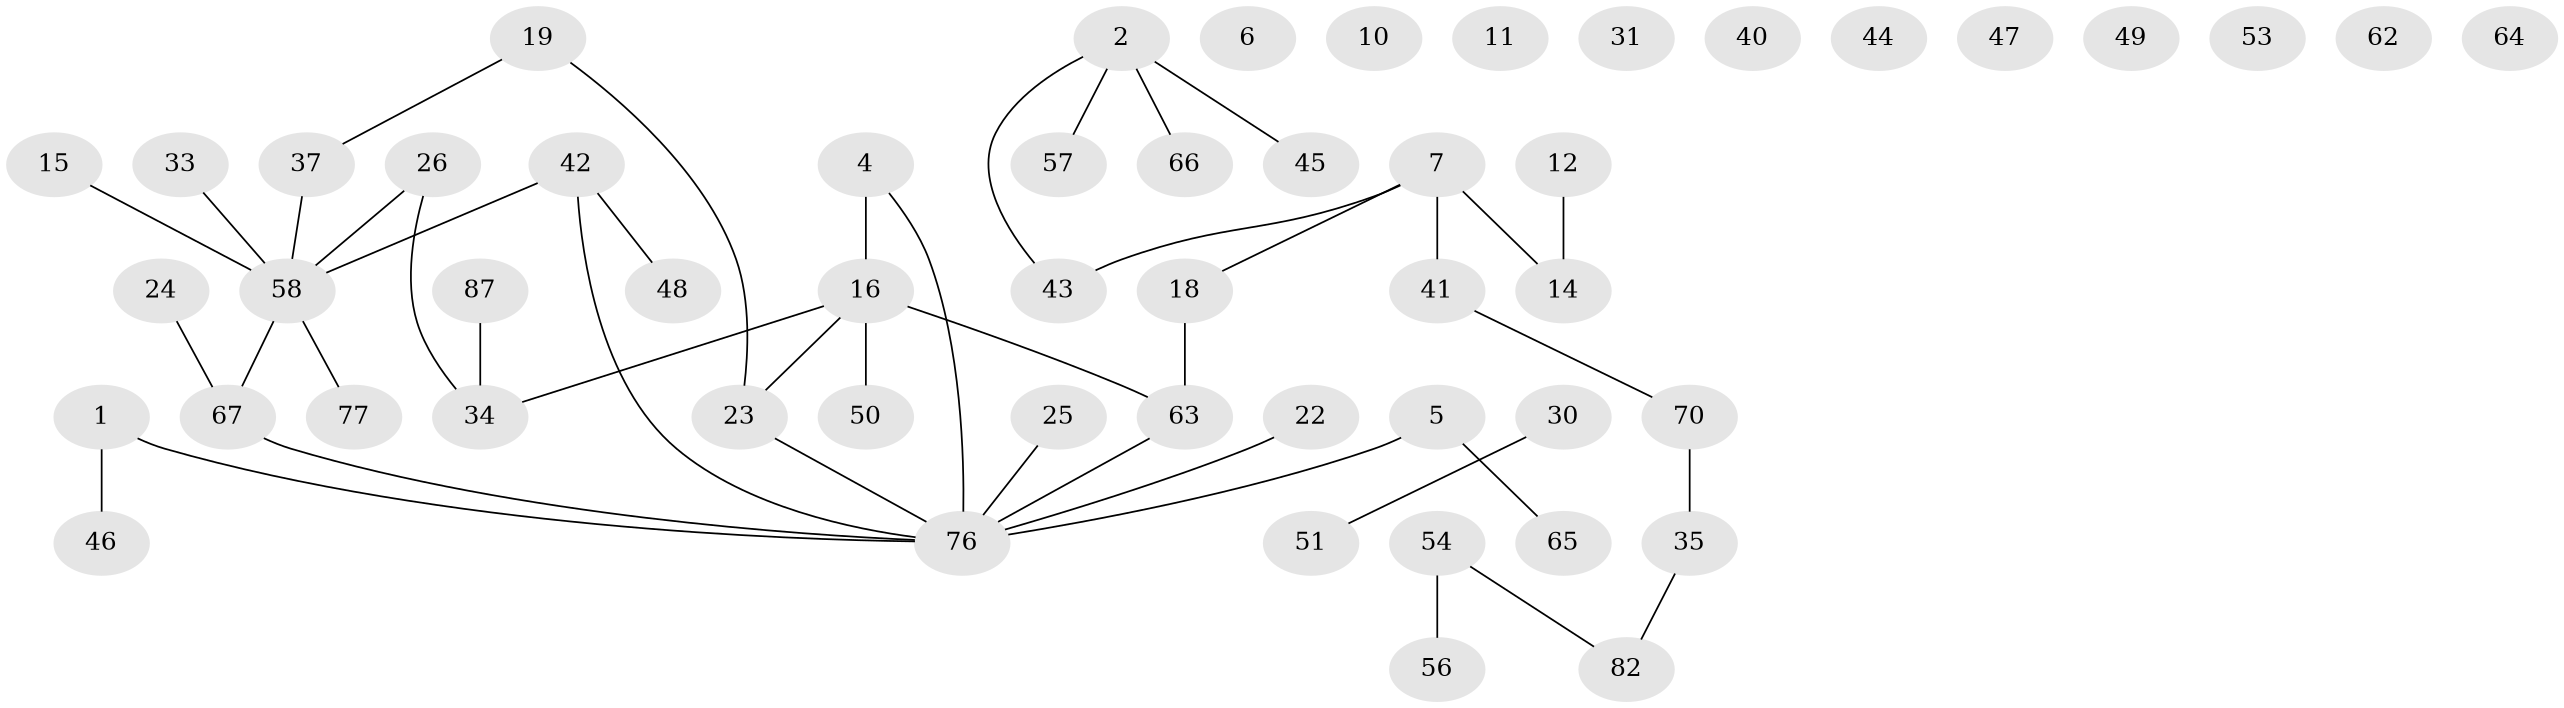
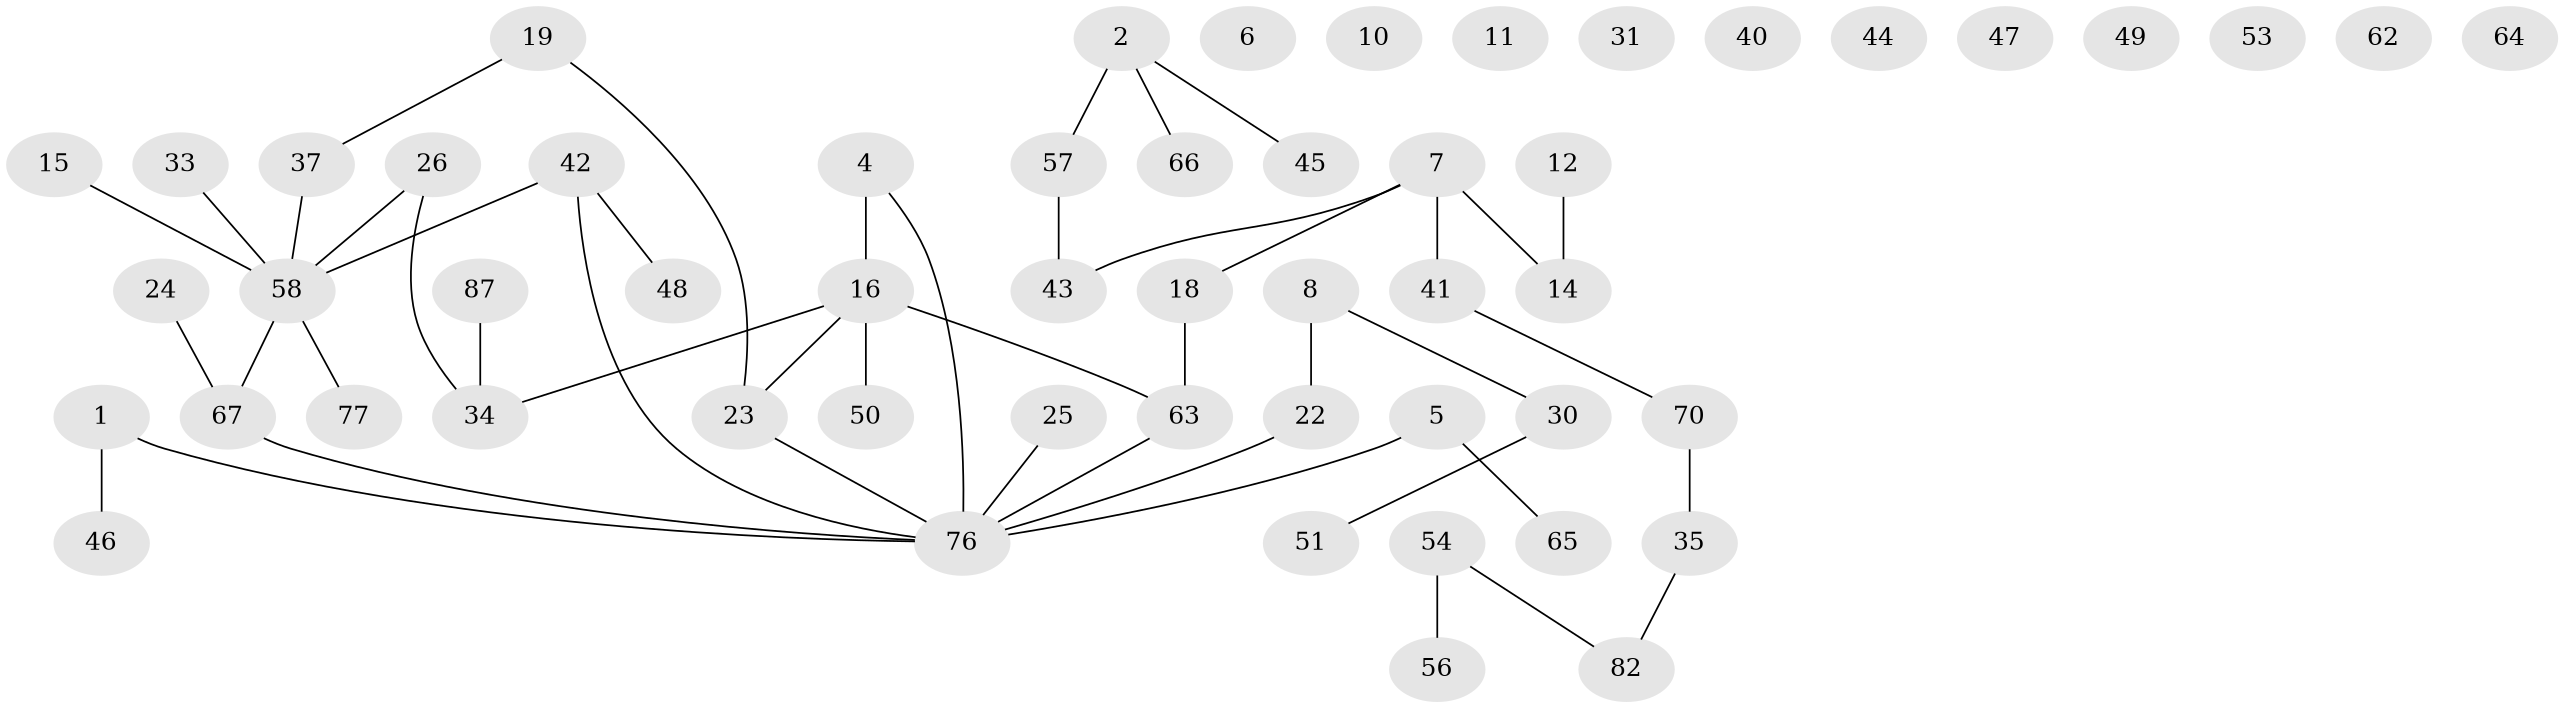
(991, 145) -> (1059, 228)
none -> (1311, 291)
